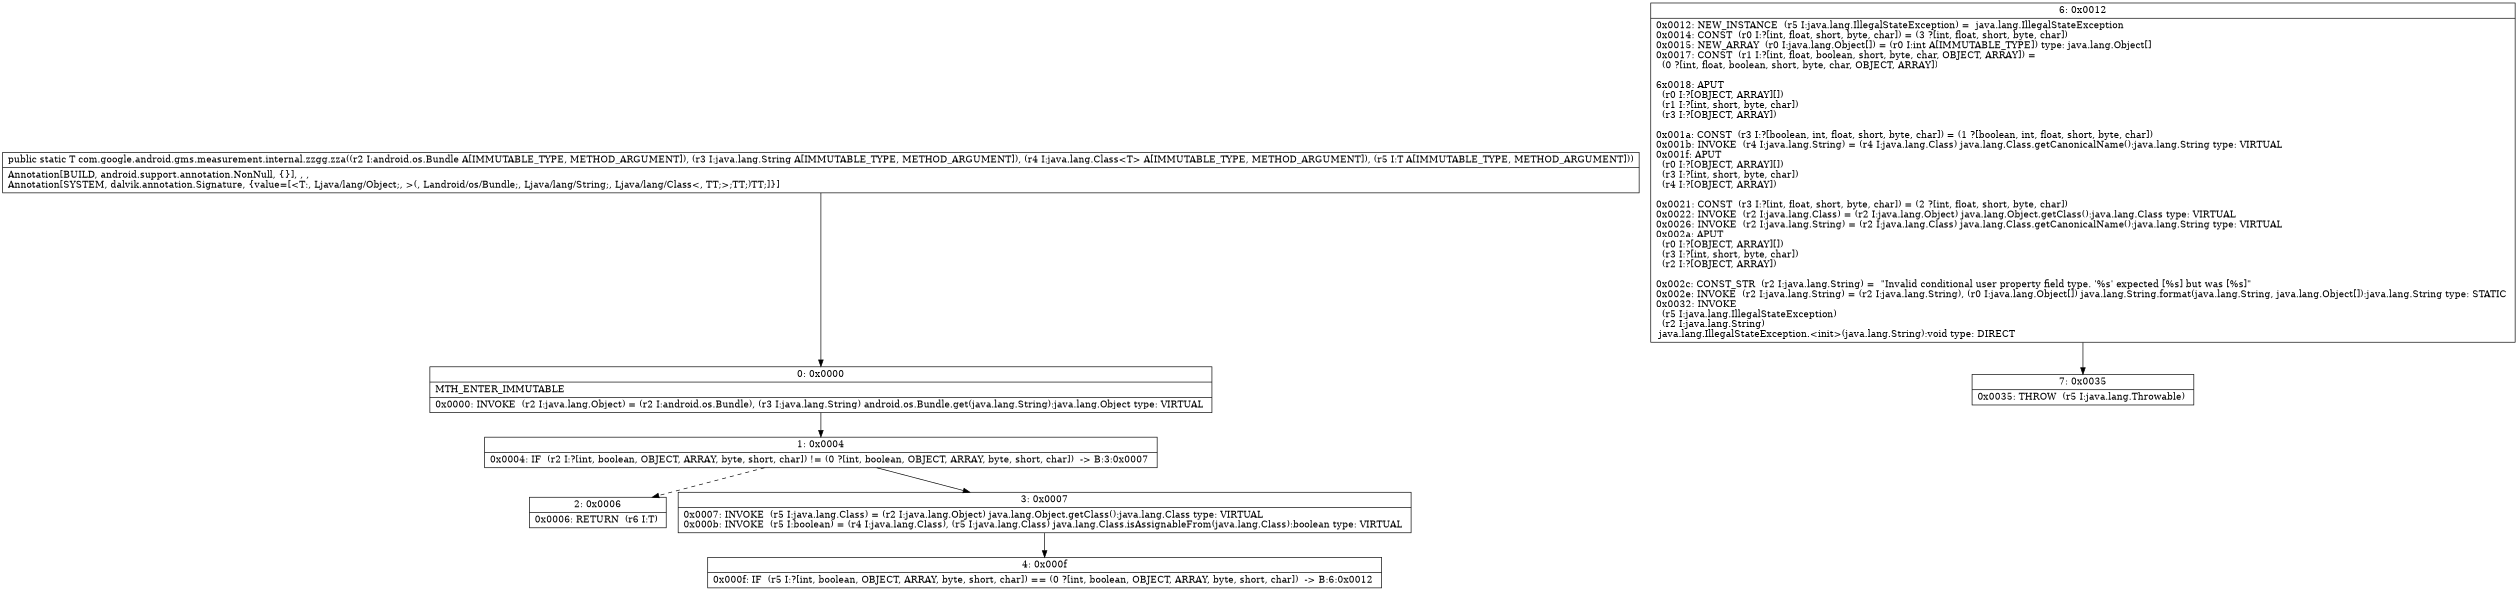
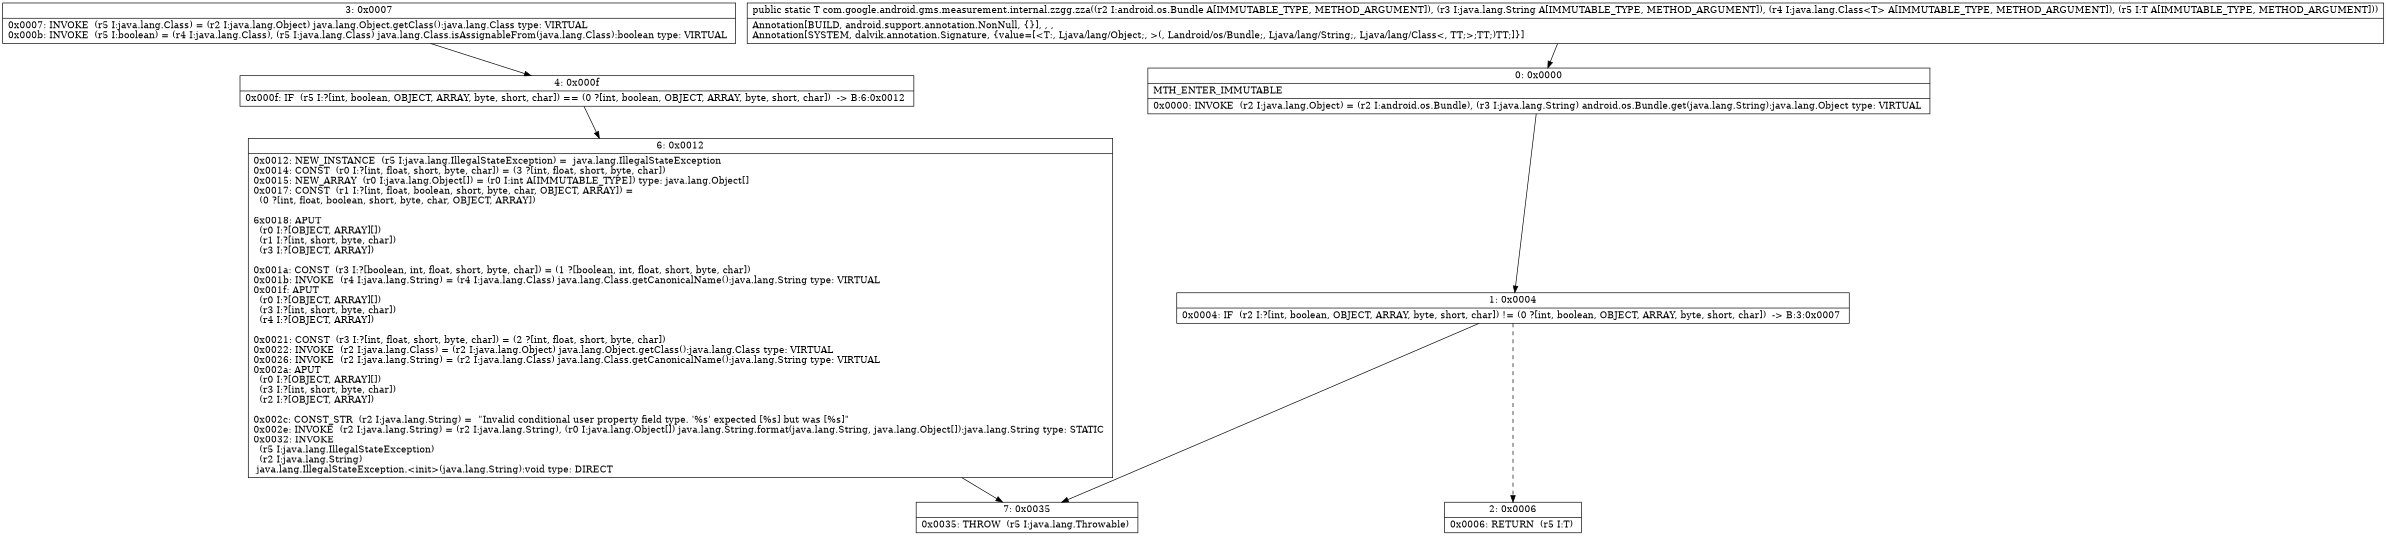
none -> (590, 119)
(920, 479) -> (1274, 412)
(598, 520) -> (1513, 525)
